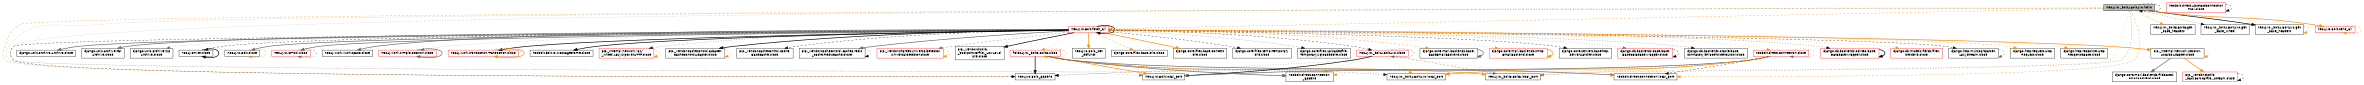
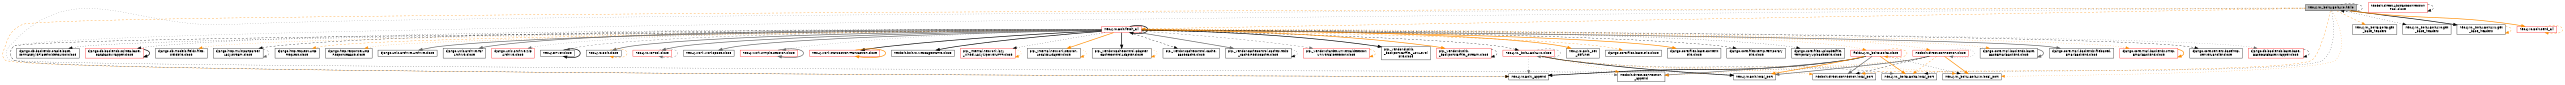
(2225, 30) -> (2427, 30)
(638, 34) -> (702, 37)
(1267, 34) -> (1564, 35)
(152, 53) -> (513, 53)
(1917, 53) -> (181, 53)
(2162, 64) -> (1599, 35)
(2193, 64) -> (1367, 39)
